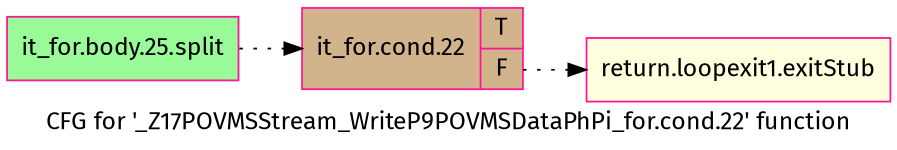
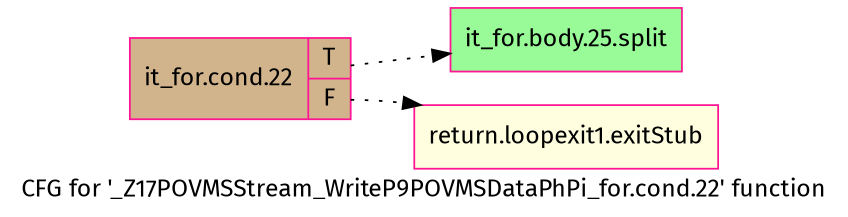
(262, 49) -> (392, 61)
